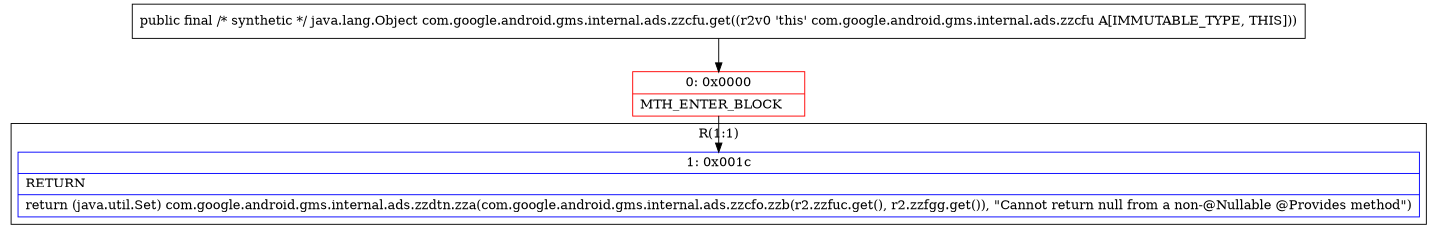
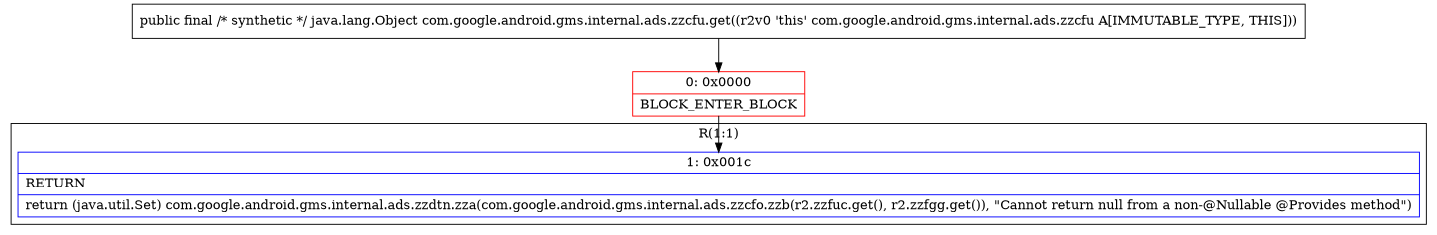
(711, 105) -> (719, 105)
